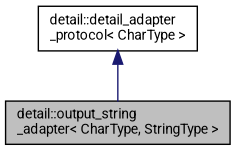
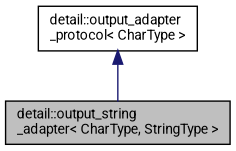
(118, 29) -> (118, 29)
